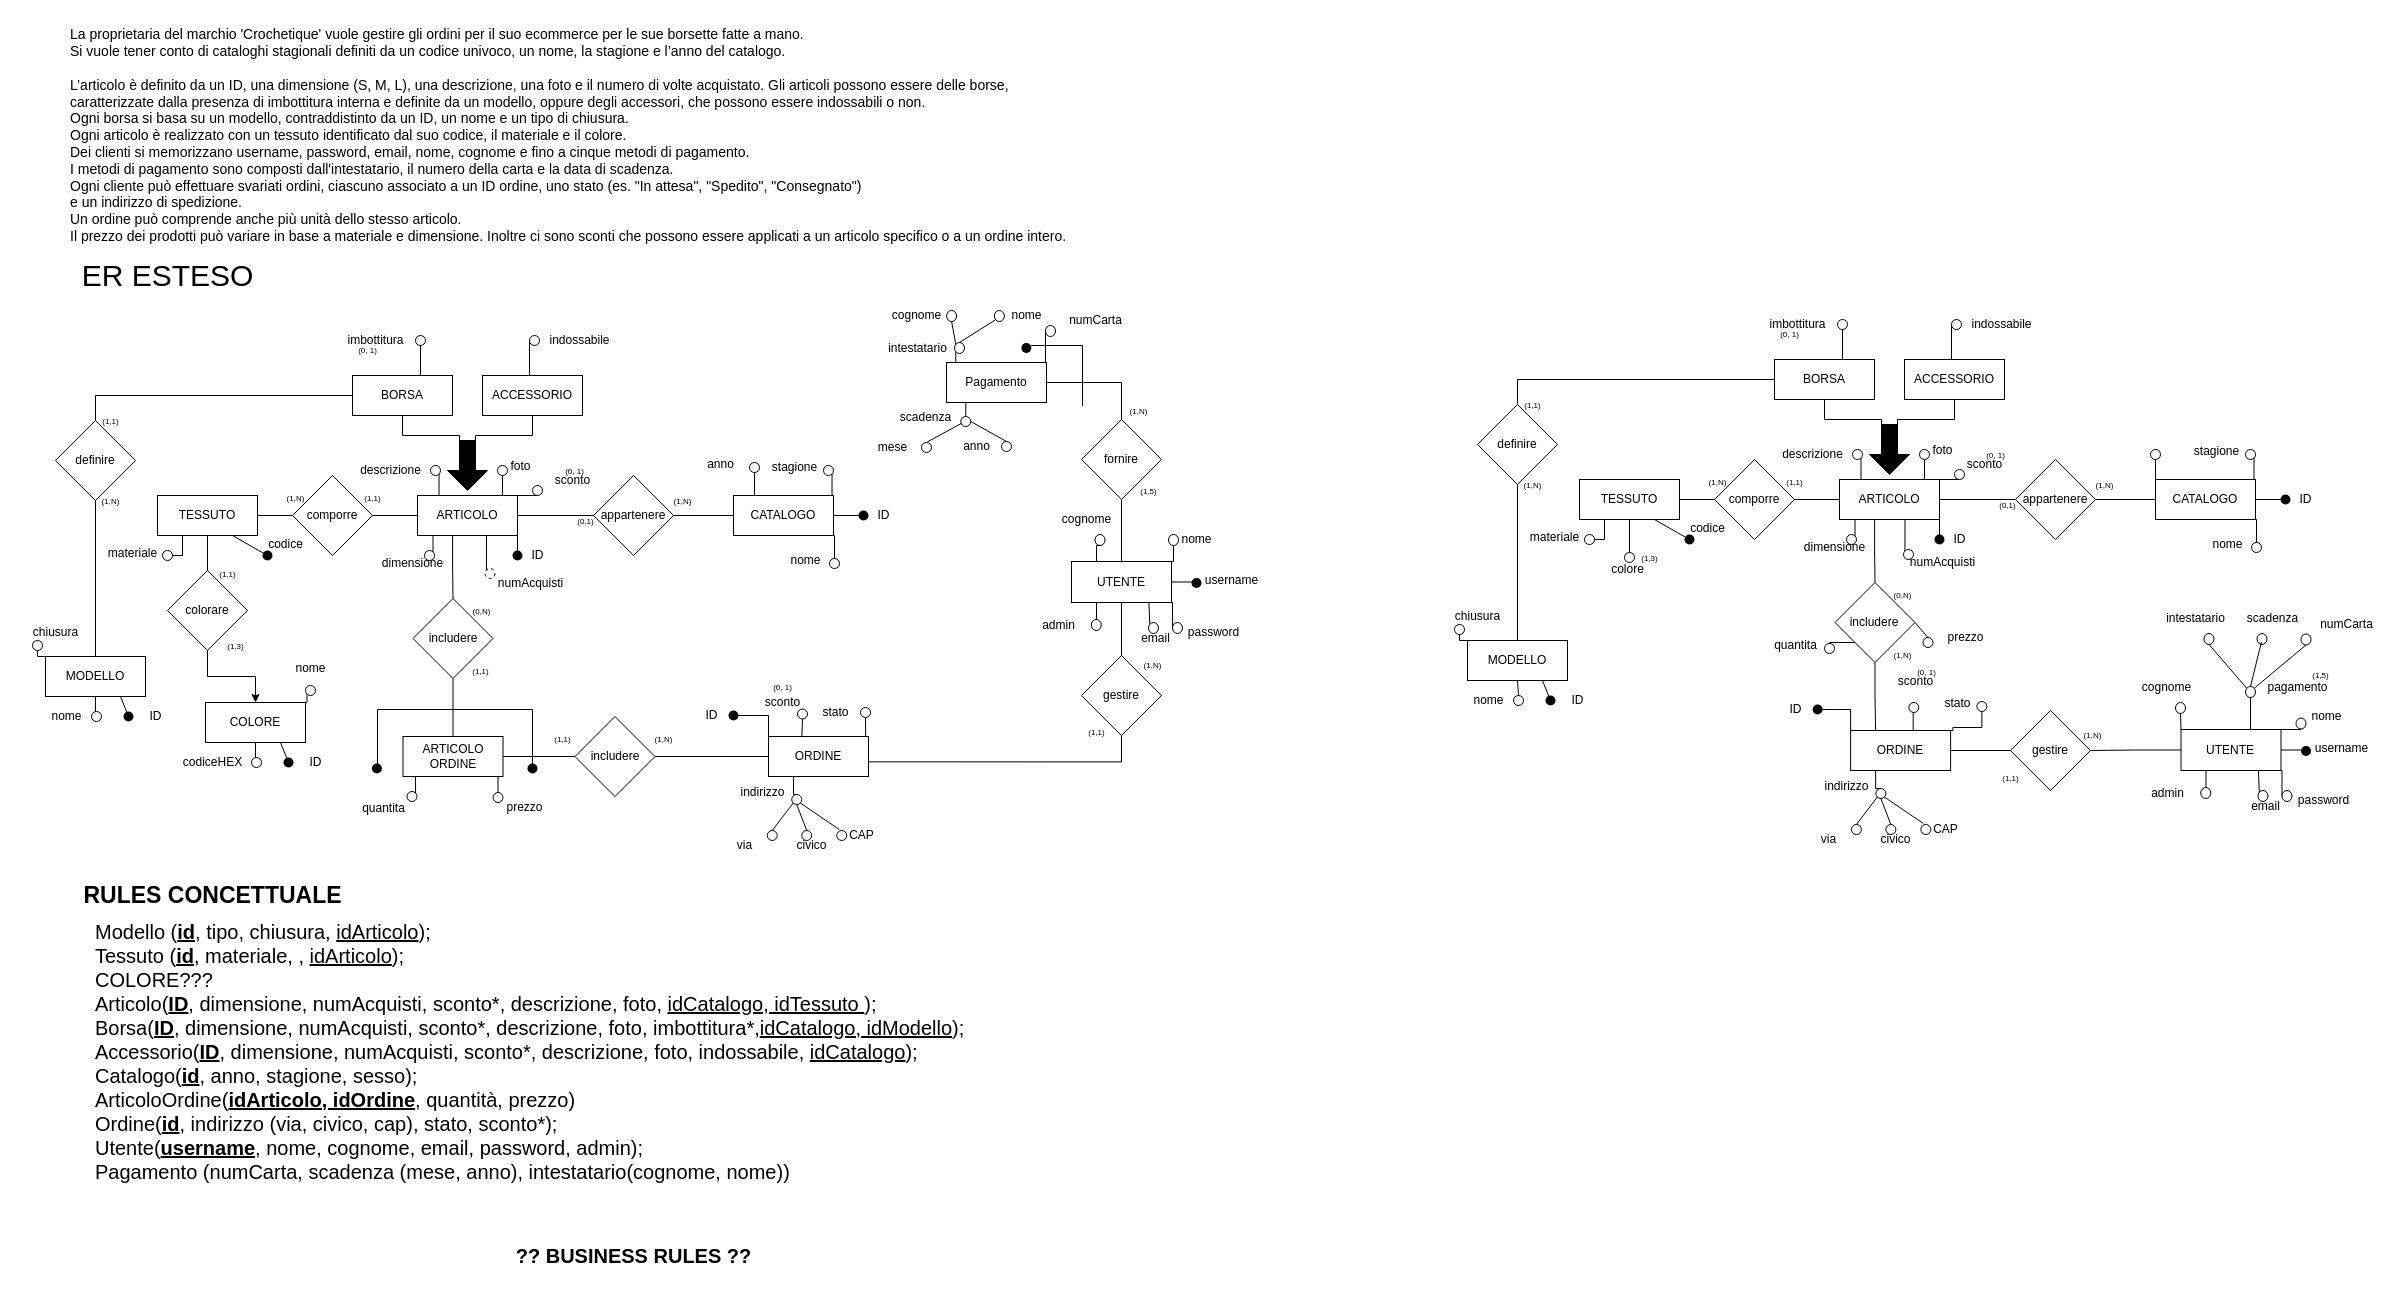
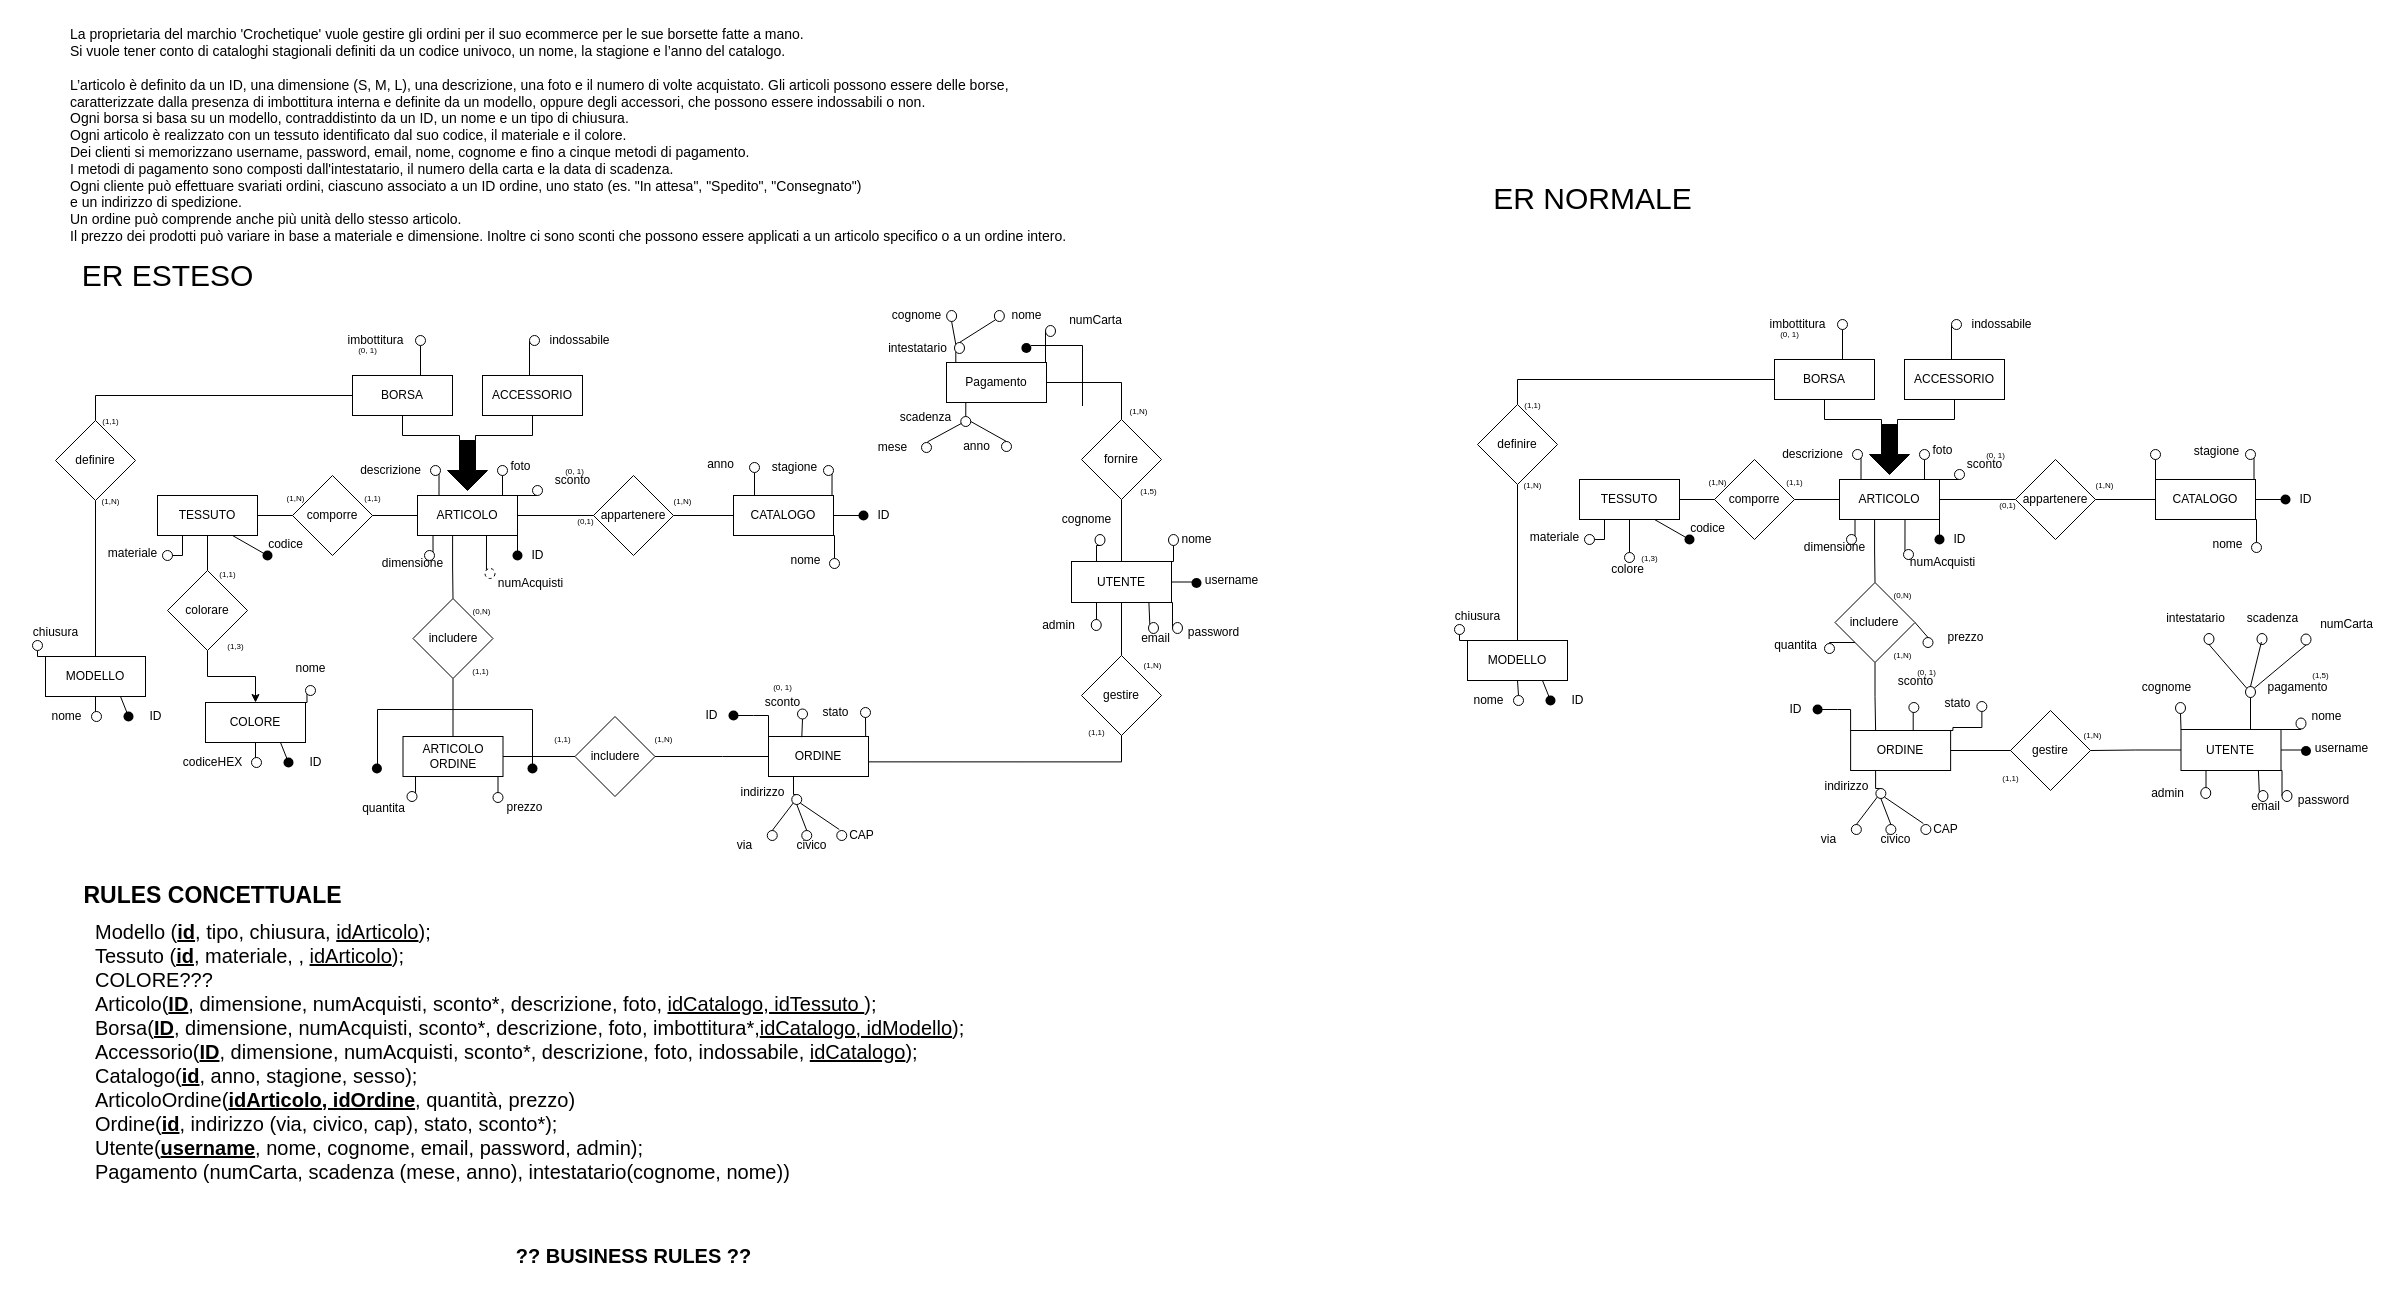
none -> (1593, 199)
